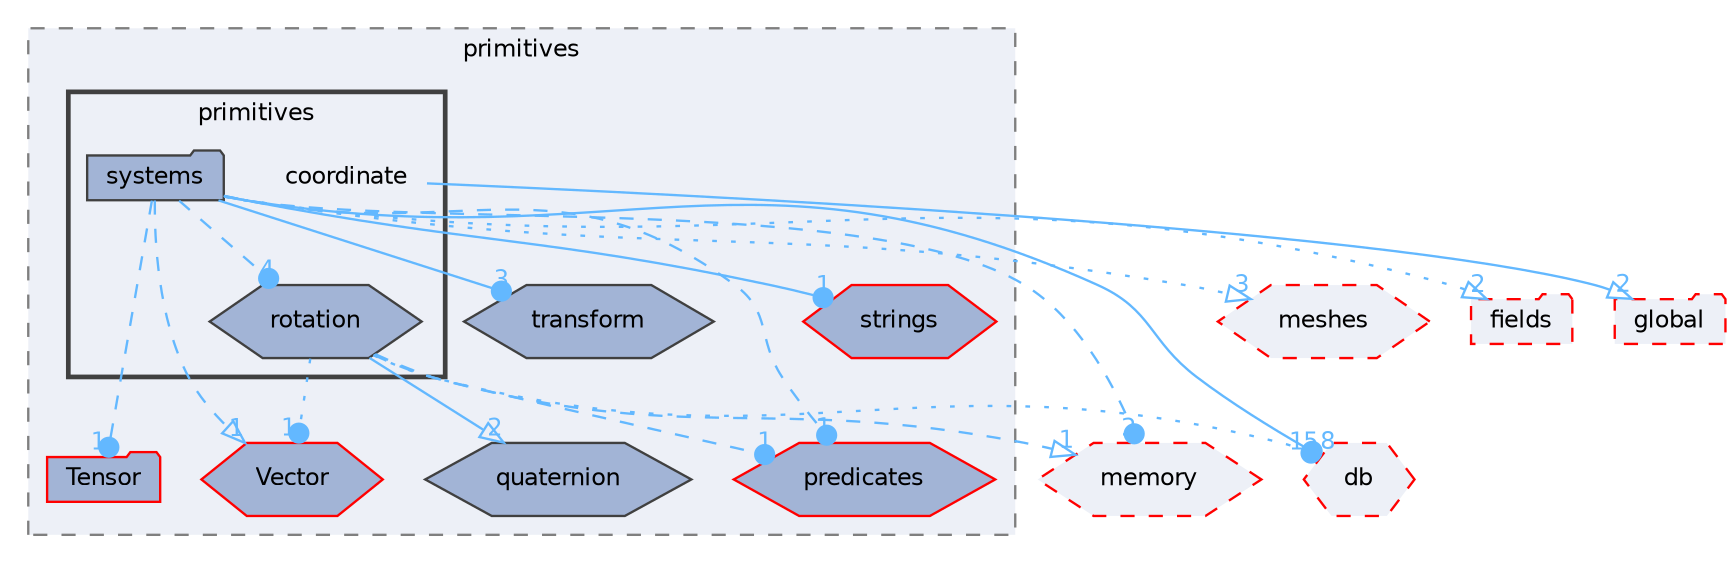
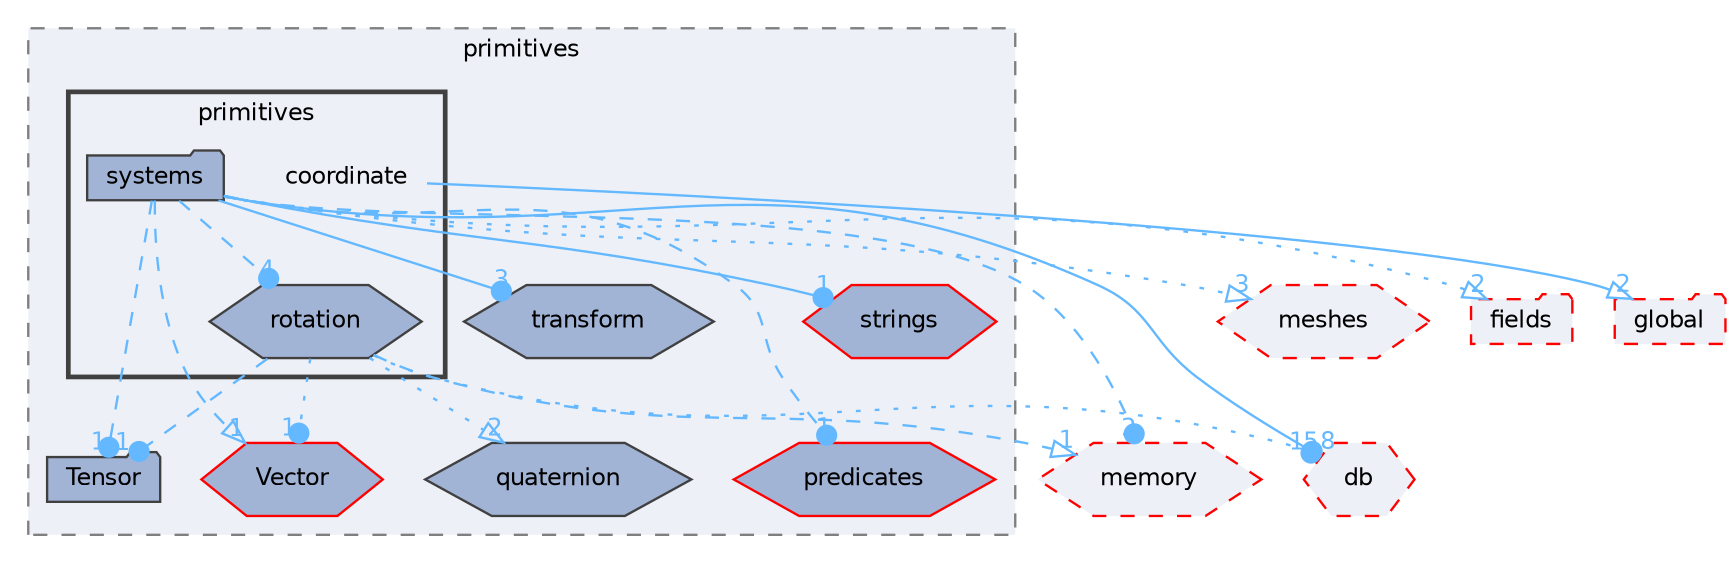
(426, 394) -> (426, 394)
(659, 431) -> (219, 393)
(104, 479) -> (104, 479)
